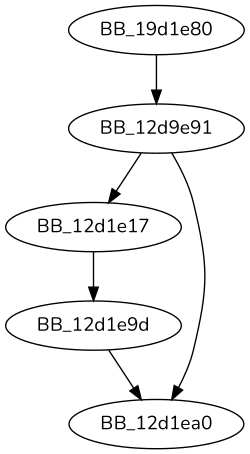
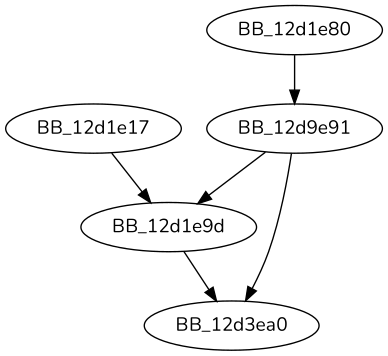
(156, 30) -> (295, 30)
(129, 172) -> (237, 174)
(156, 424) -> (232, 326)
